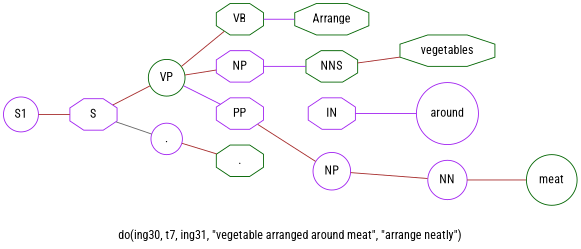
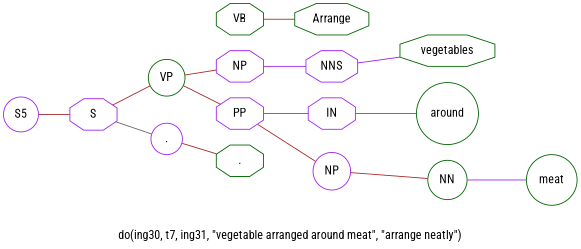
(279, 19) -> (279, 19)
(203, 49) -> none
(379, 60) -> (379, 60)
(332, 66) -> (332, 66)
(202, 95) -> (202, 95)
(21, 114) -> (21, 114)
none -> (286, 114)
(447, 114) -> (447, 114)
(447, 180) -> (447, 180)
(497, 180) -> (497, 180)
